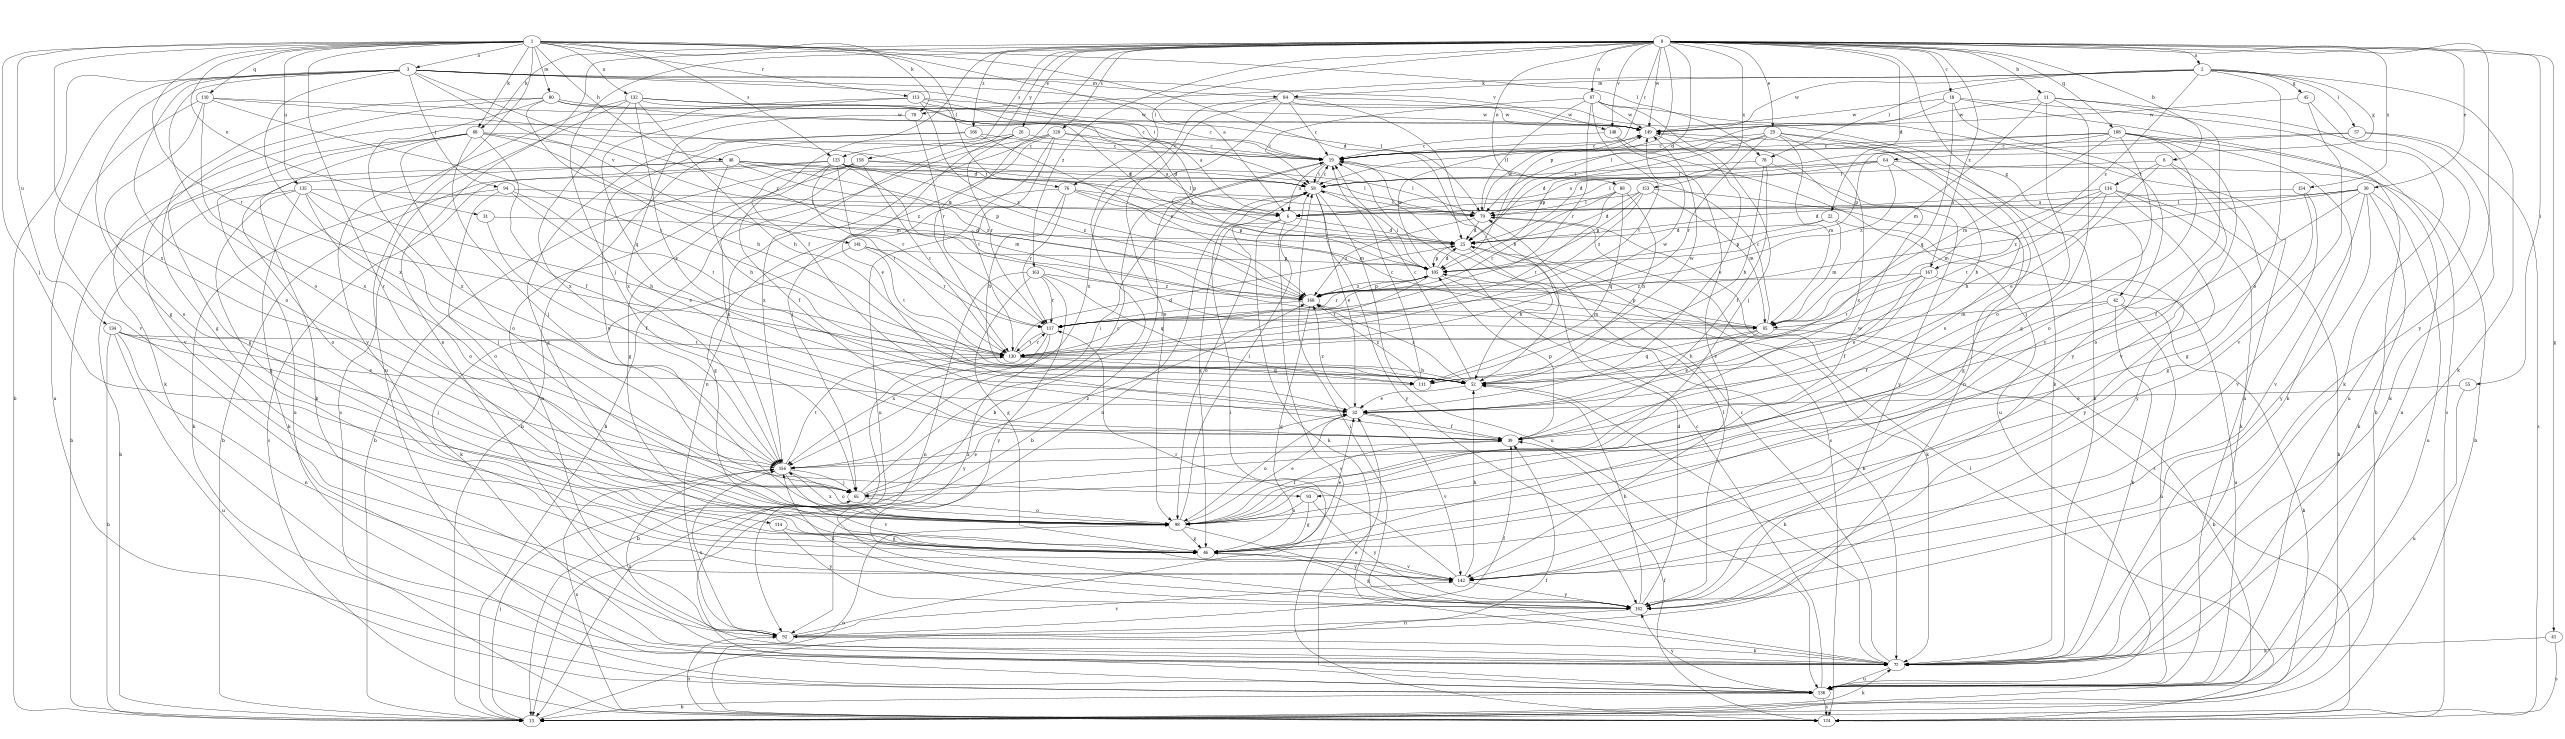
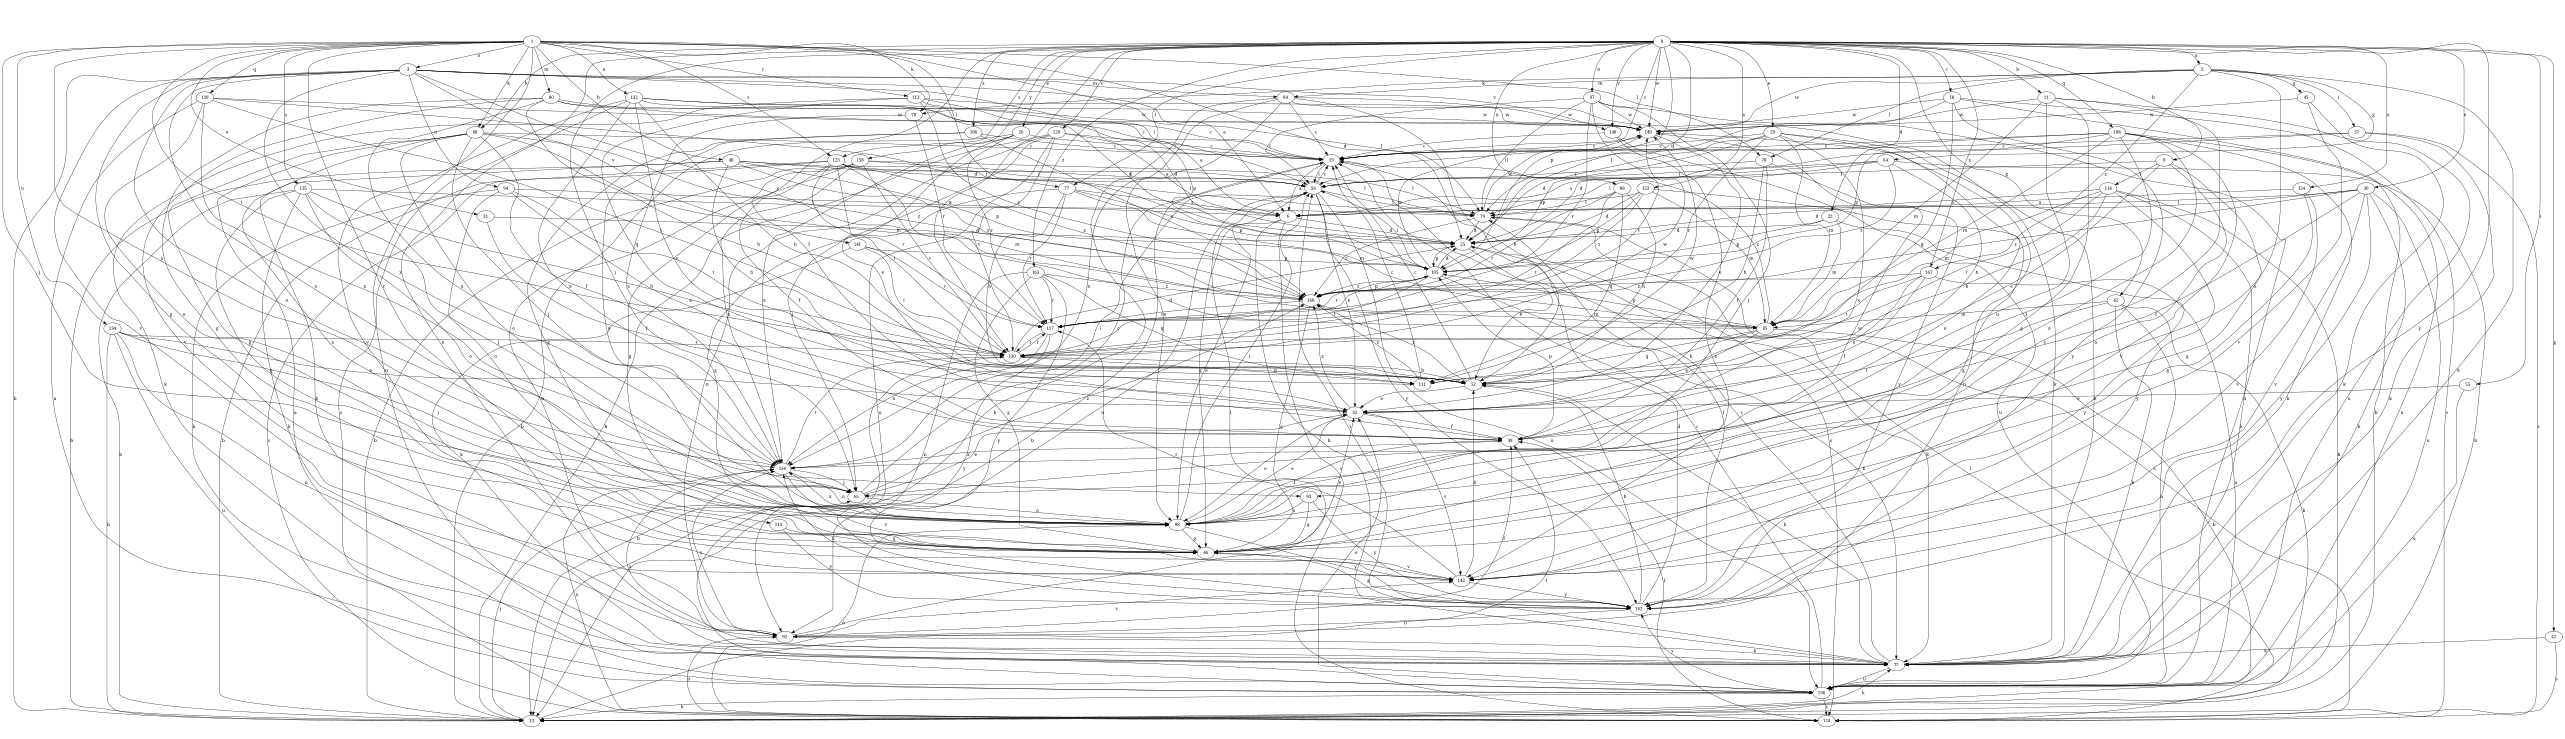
(436, 132) -> (436, 132)
(1067, 188) -> (1067, 188)
